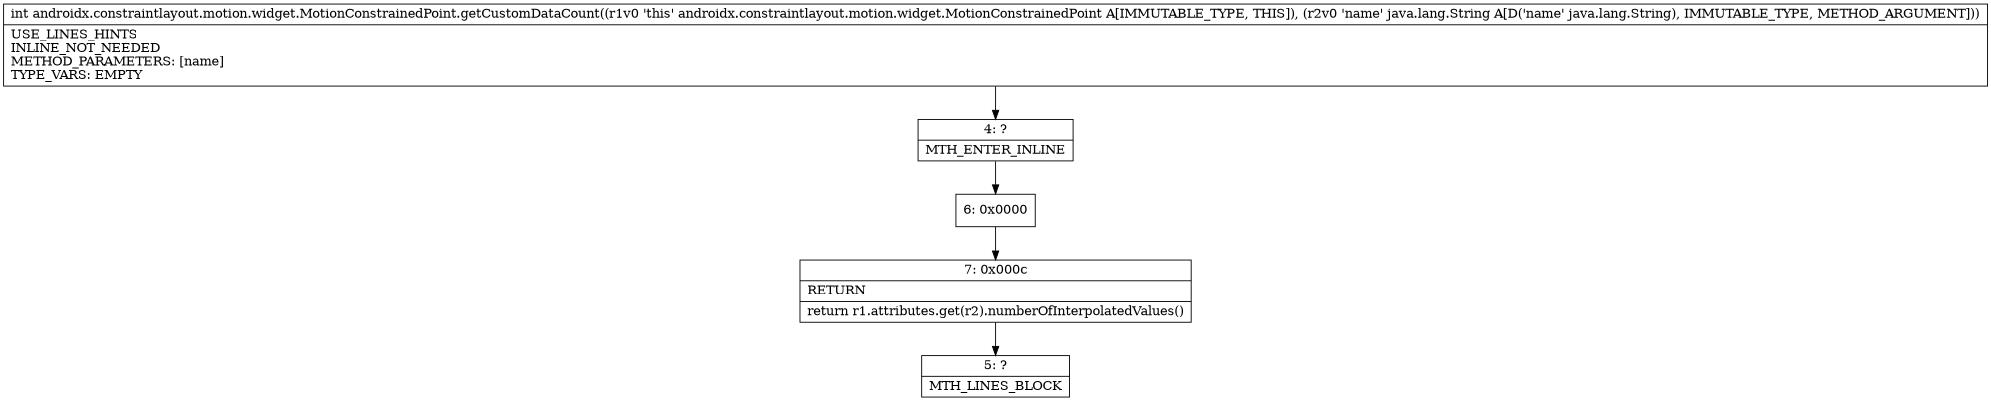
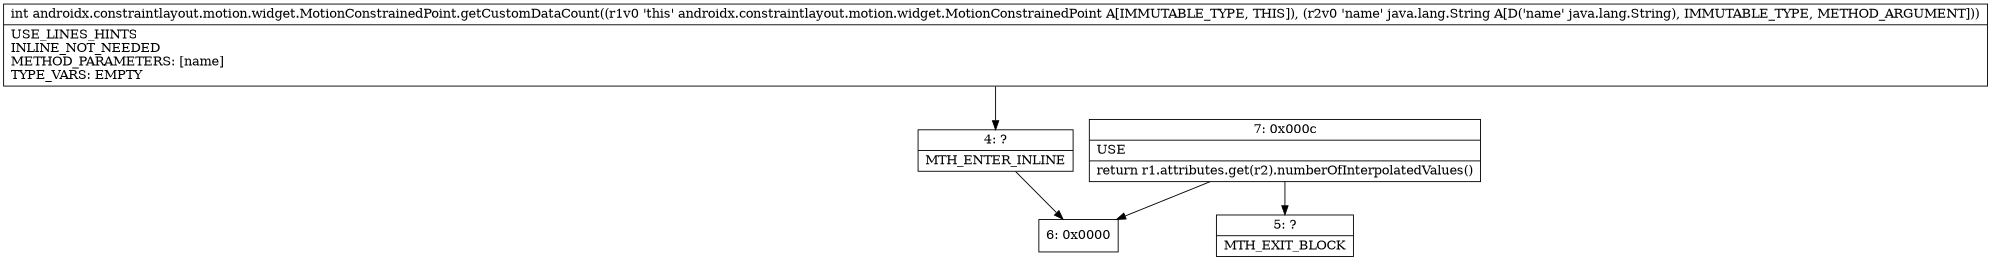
(996, 239) -> (1168, 199)
(836, 291) -> (1111, 150)
(996, 386) -> (1285, 246)
